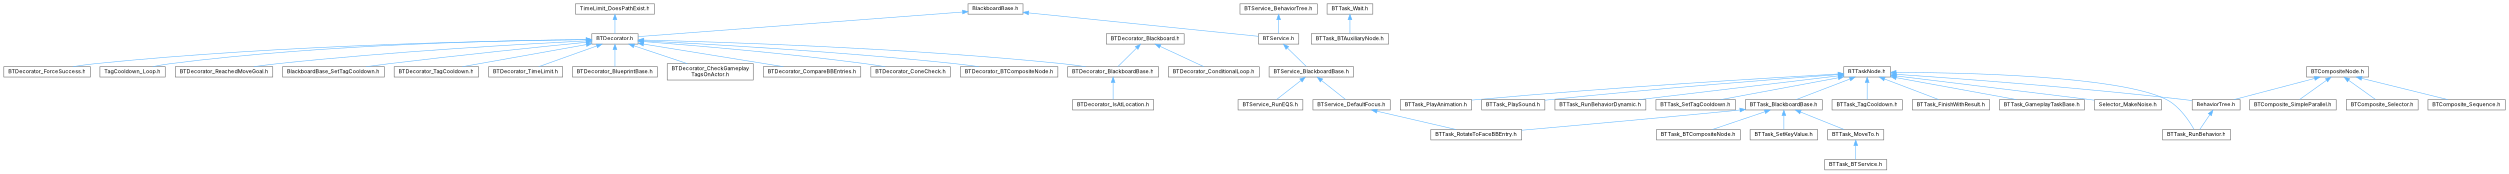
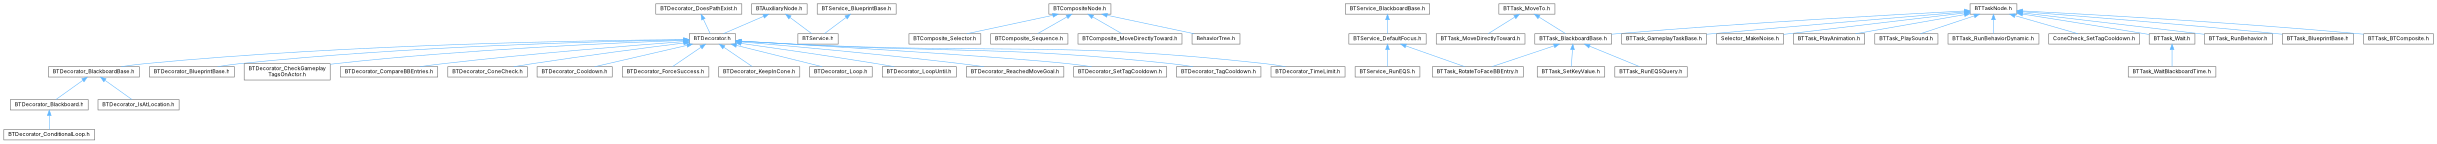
(615, 9) -> (699, 9)
(996, 9) -> (779, 9)
(1279, 9) -> (857, 9)
(1350, 39) -> (2172, 72)
(1127, 57) -> (69, 90)
(1297, 57) -> none
(133, 72) -> (841, 72)
(333, 72) -> (1120, 72)
none -> (759, 72)
none -> (919, 72)
(1009, 72) -> (575, 72)
(2044, 86) -> (2086, 24)
(1289, 90) -> (1388, 58)
(1696, 105) -> (2094, 39)
(1867, 105) -> (2318, 39)
(1951, 105) -> (2399, 39)
(2293, 105) -> (1130, 39)
(1822, 121) -> (1552, 25)
(2205, 122) -> none
(1698, 135) -> (1651, 72)
(1856, 165) -> (1481, 39)
